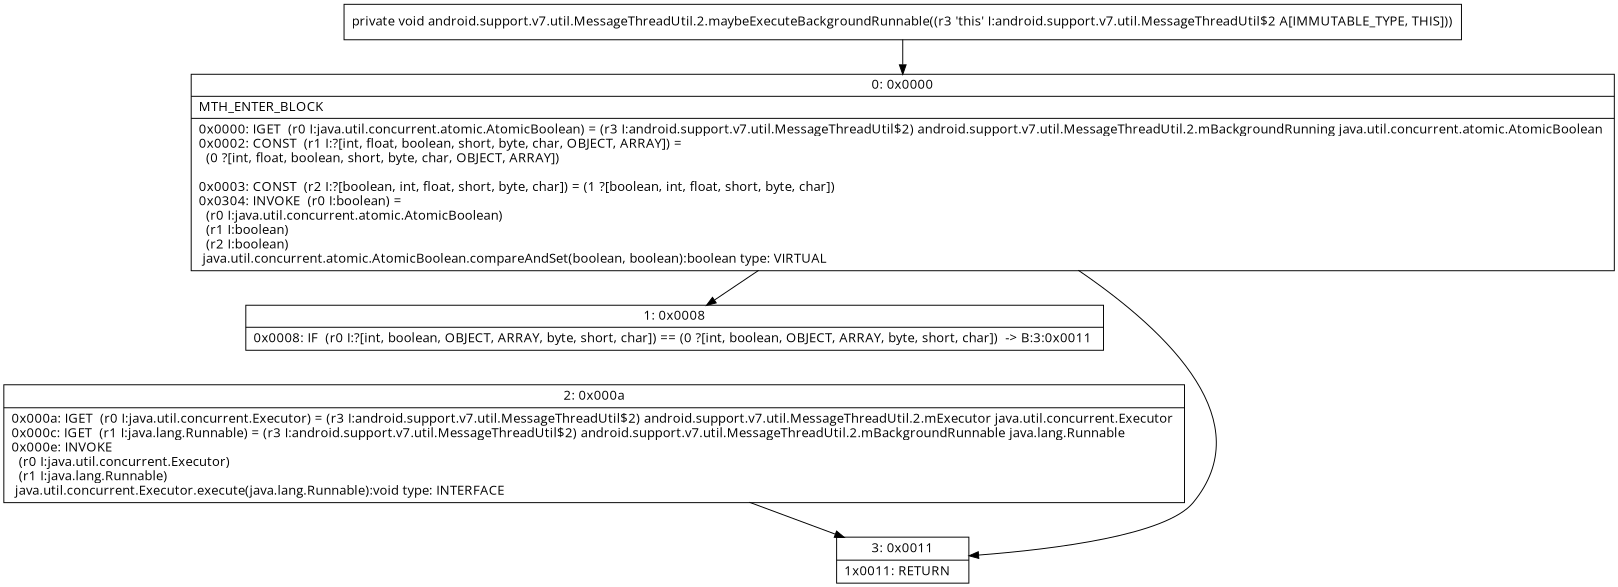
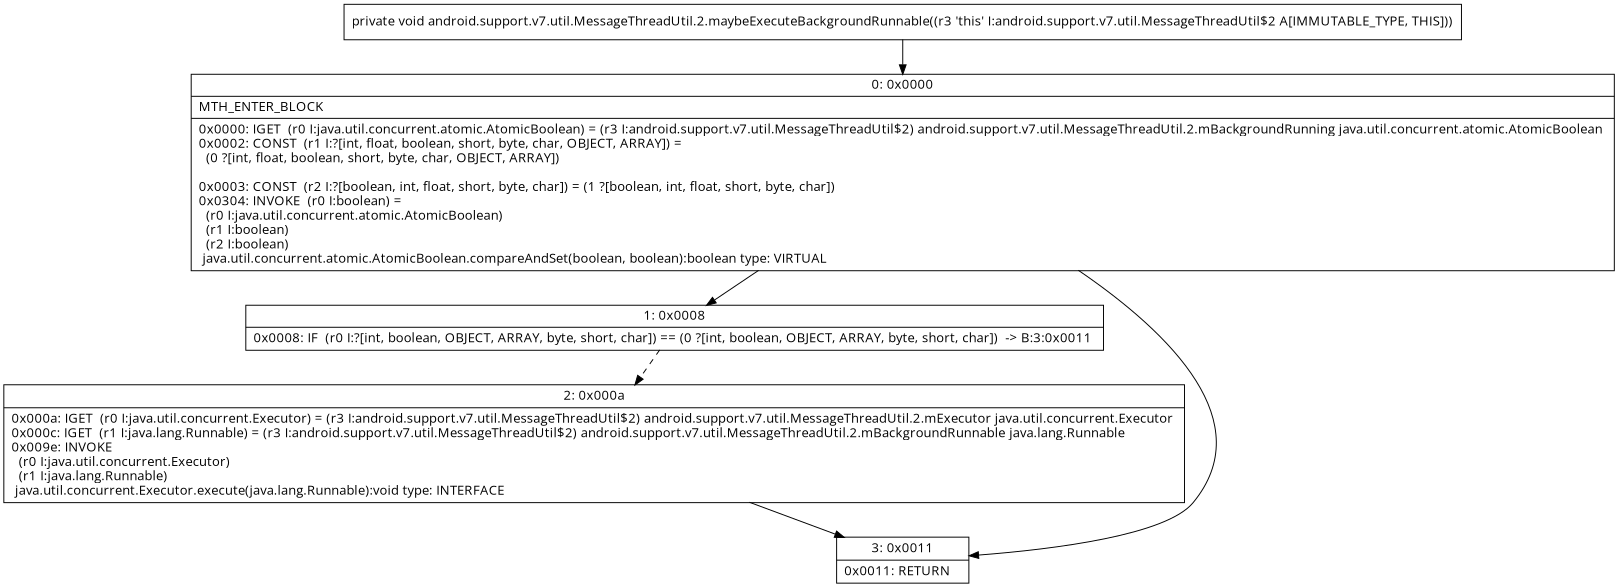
none -> (650, 364)
(66, 448) -> (66, 448)
(903, 571) -> (903, 571)
